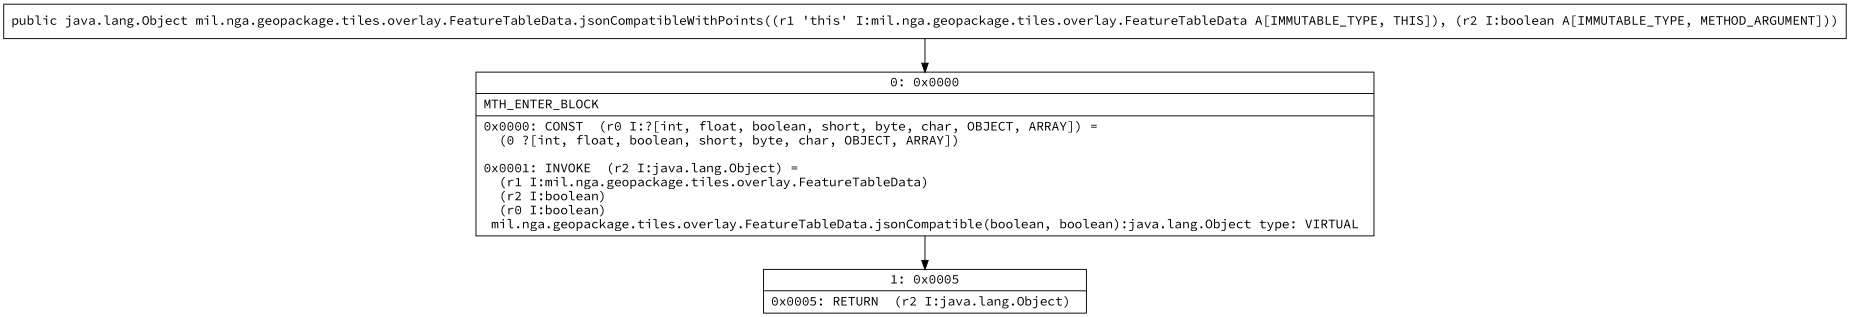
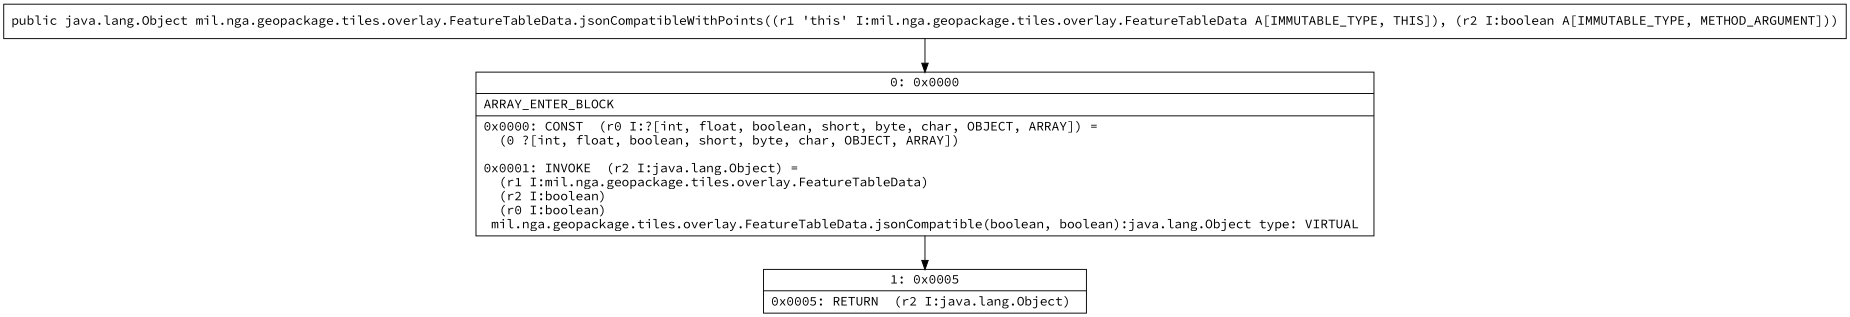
(541, 104) -> (549, 104)
